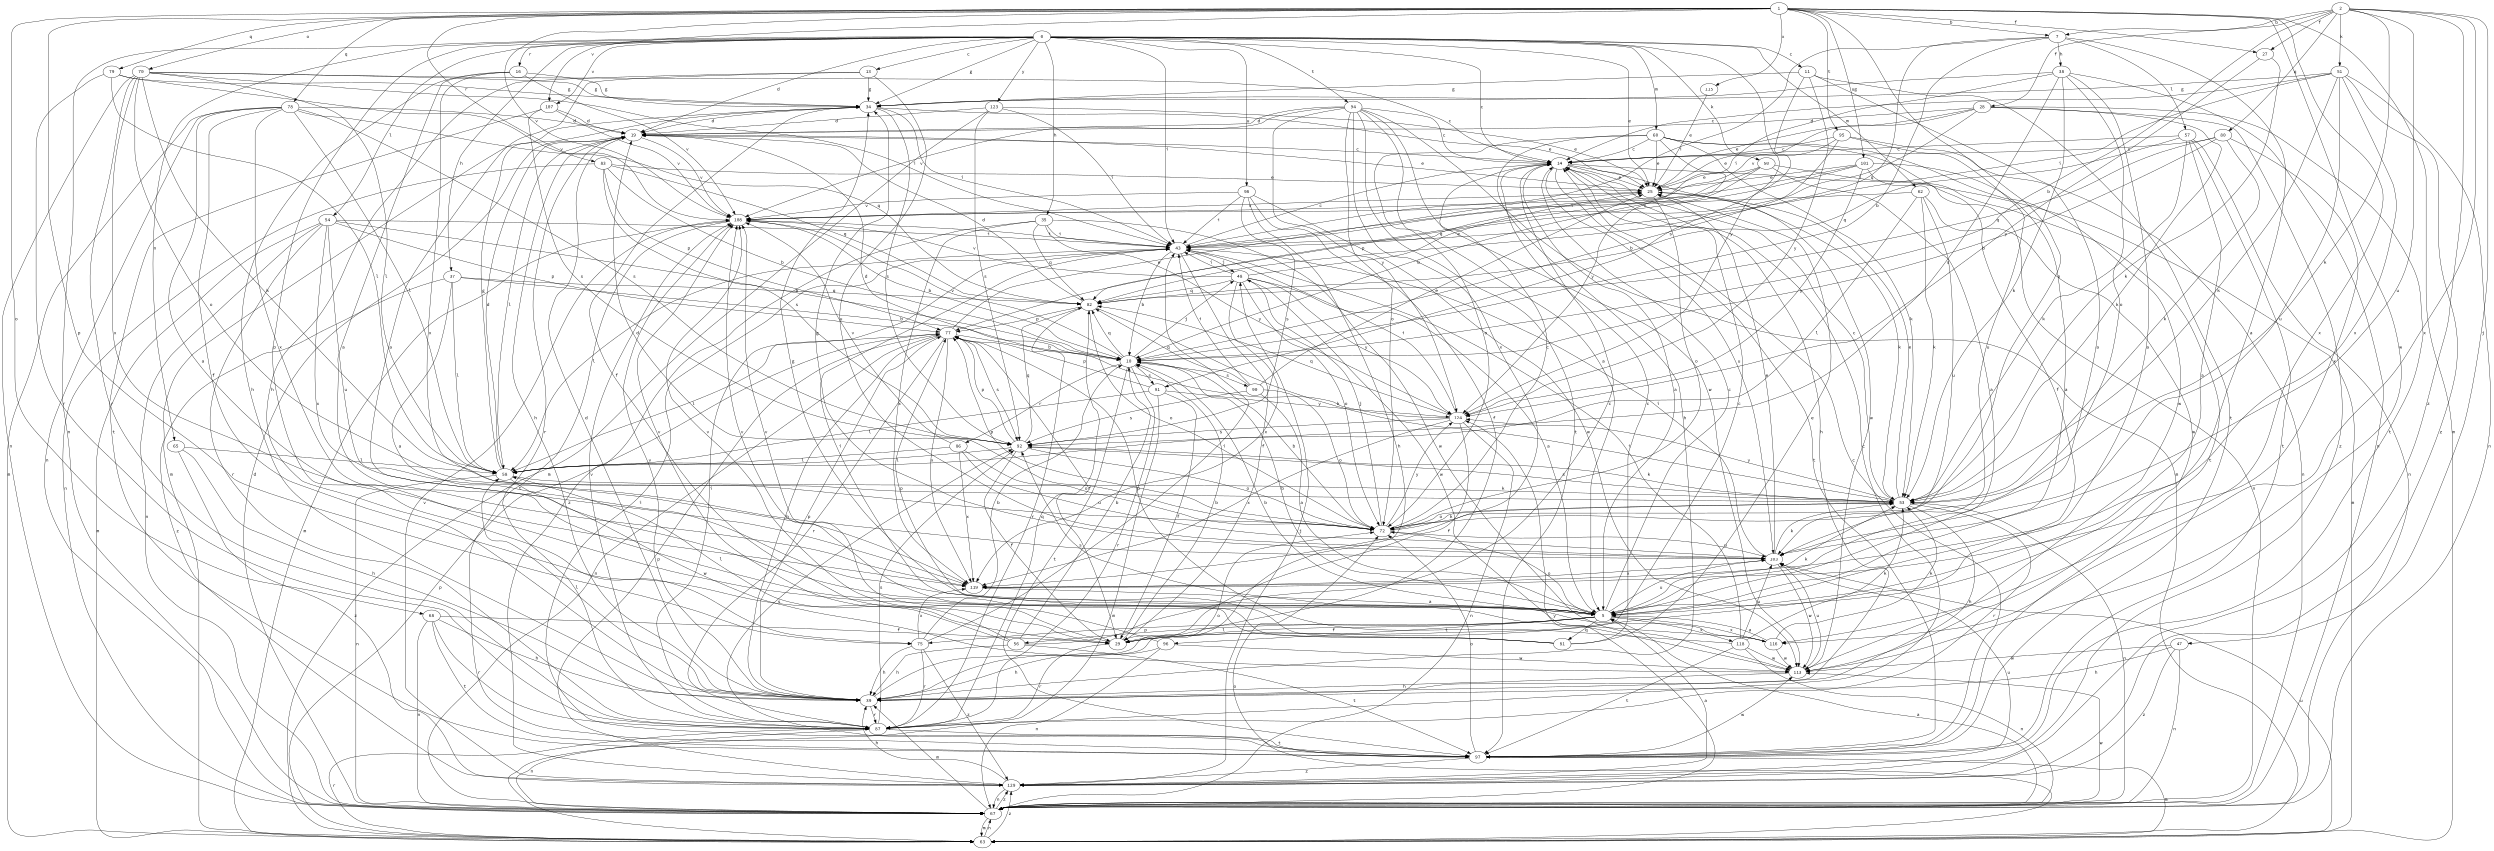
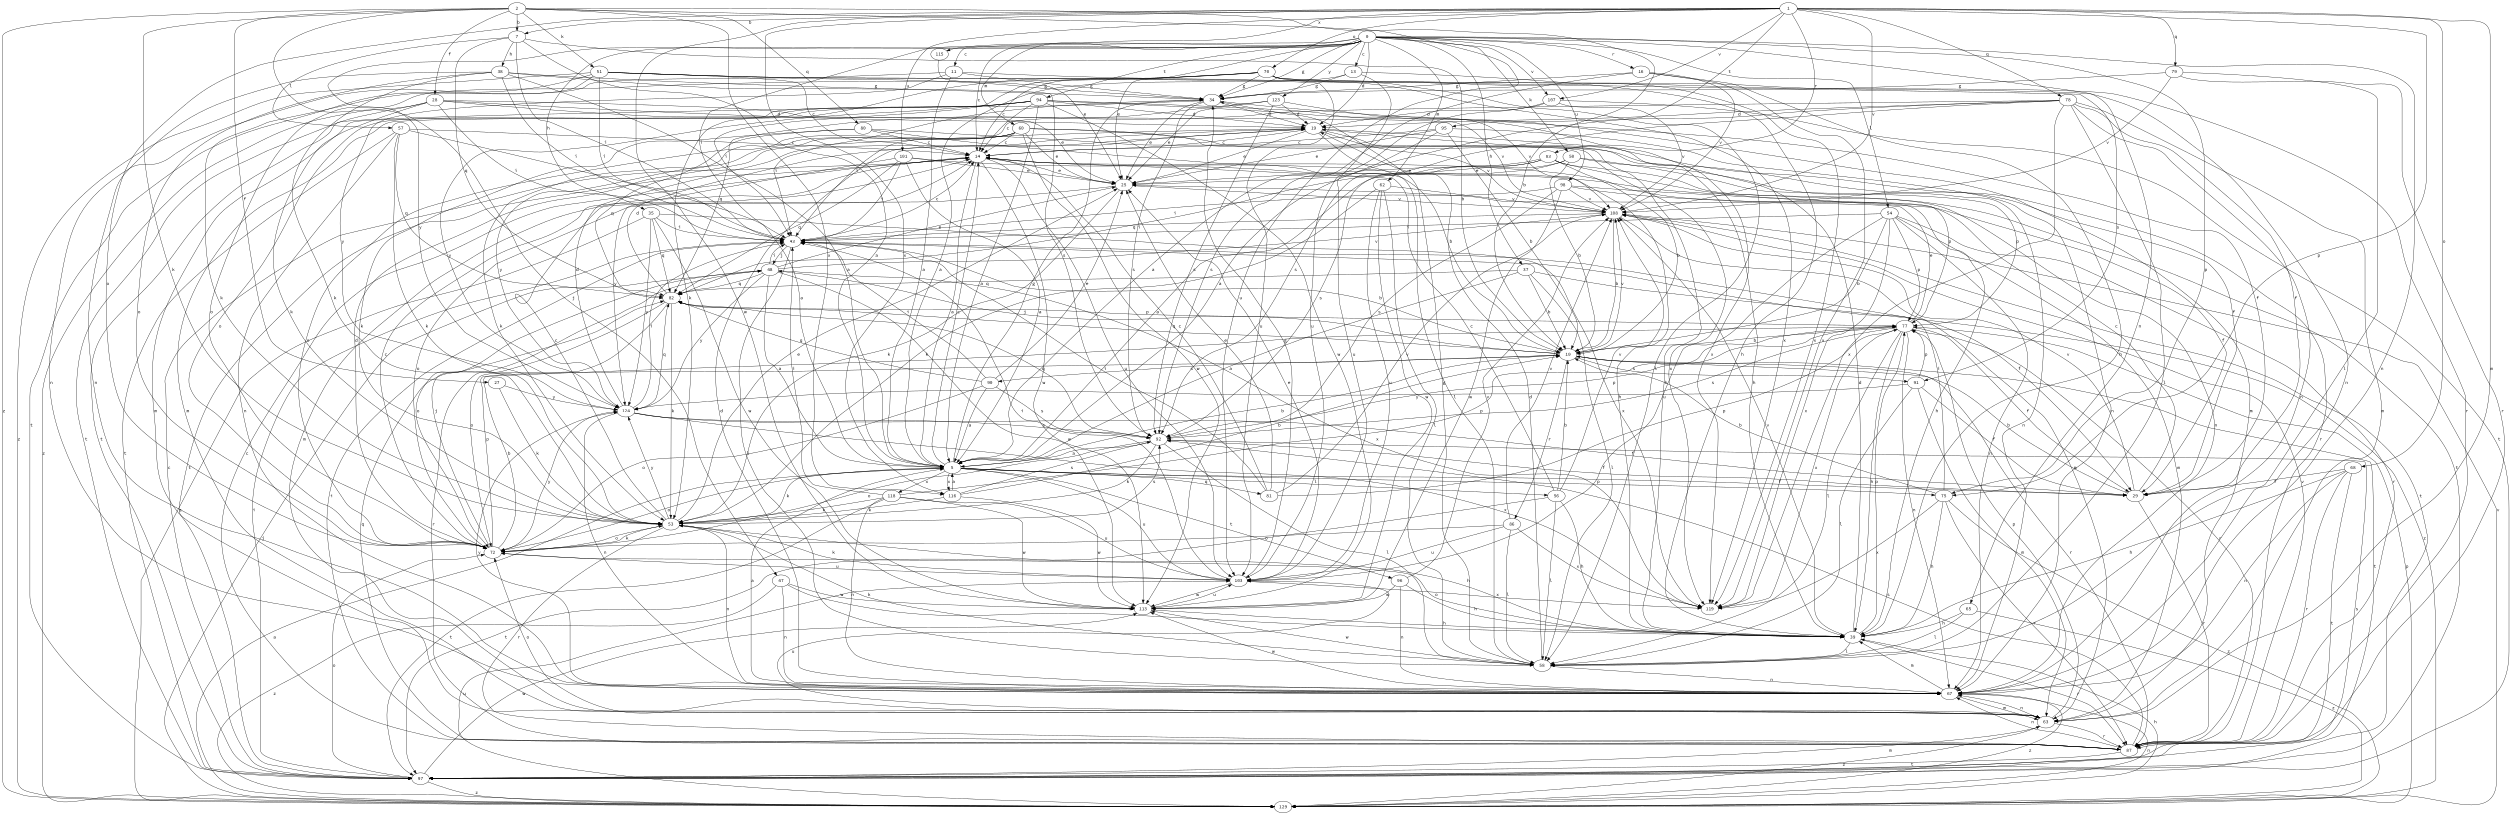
(2021, 25) -> none
(1302, 598) -> (1058, 456)
